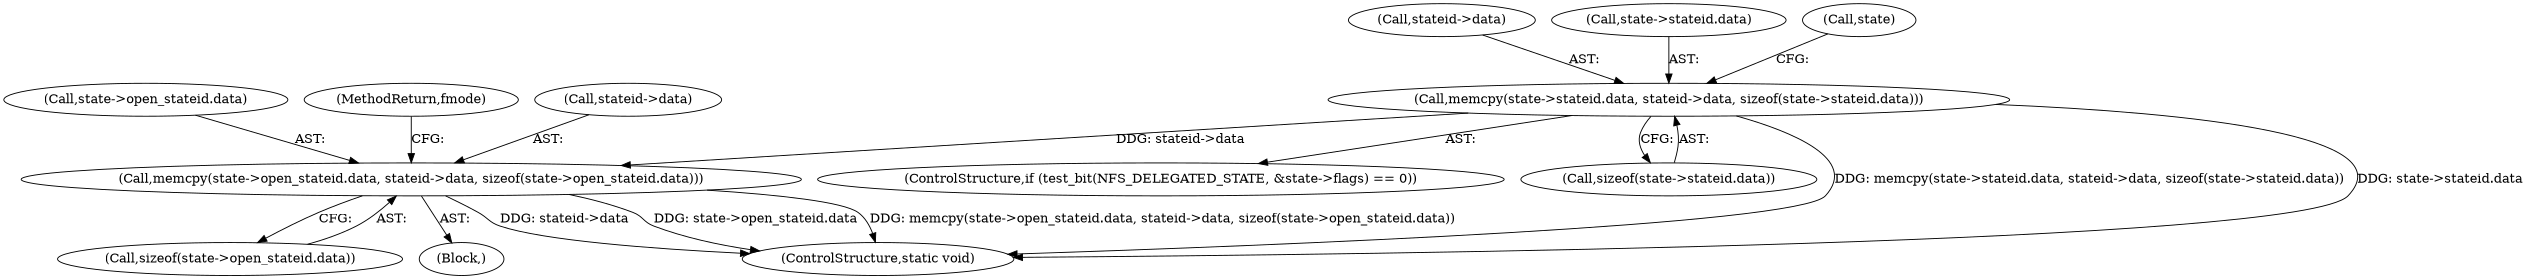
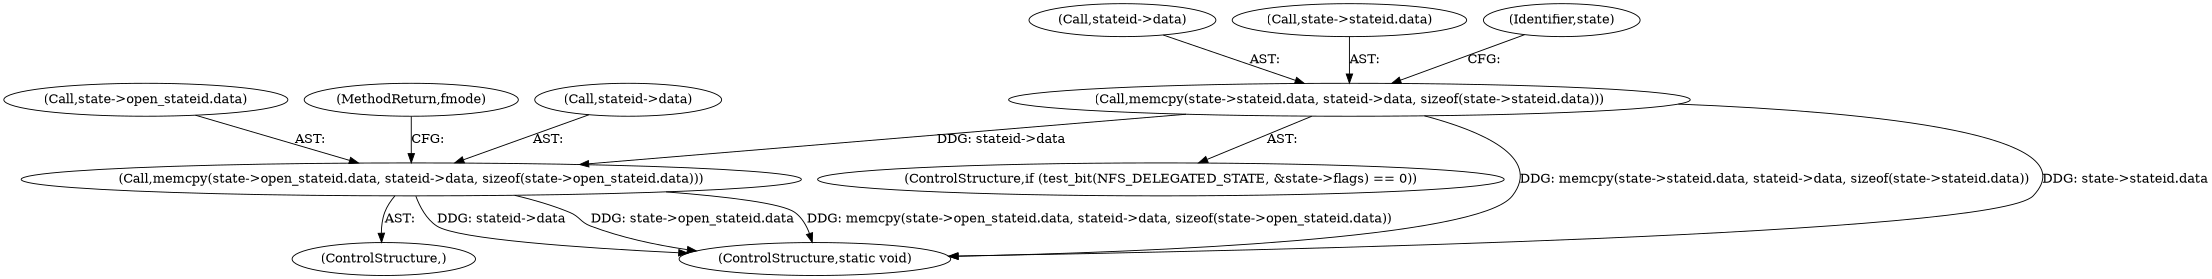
(1859, 20) -> (1562, 20)
(1669, 179) -> none
(230, 259) -> none
(462, 259) -> (384, 259)
